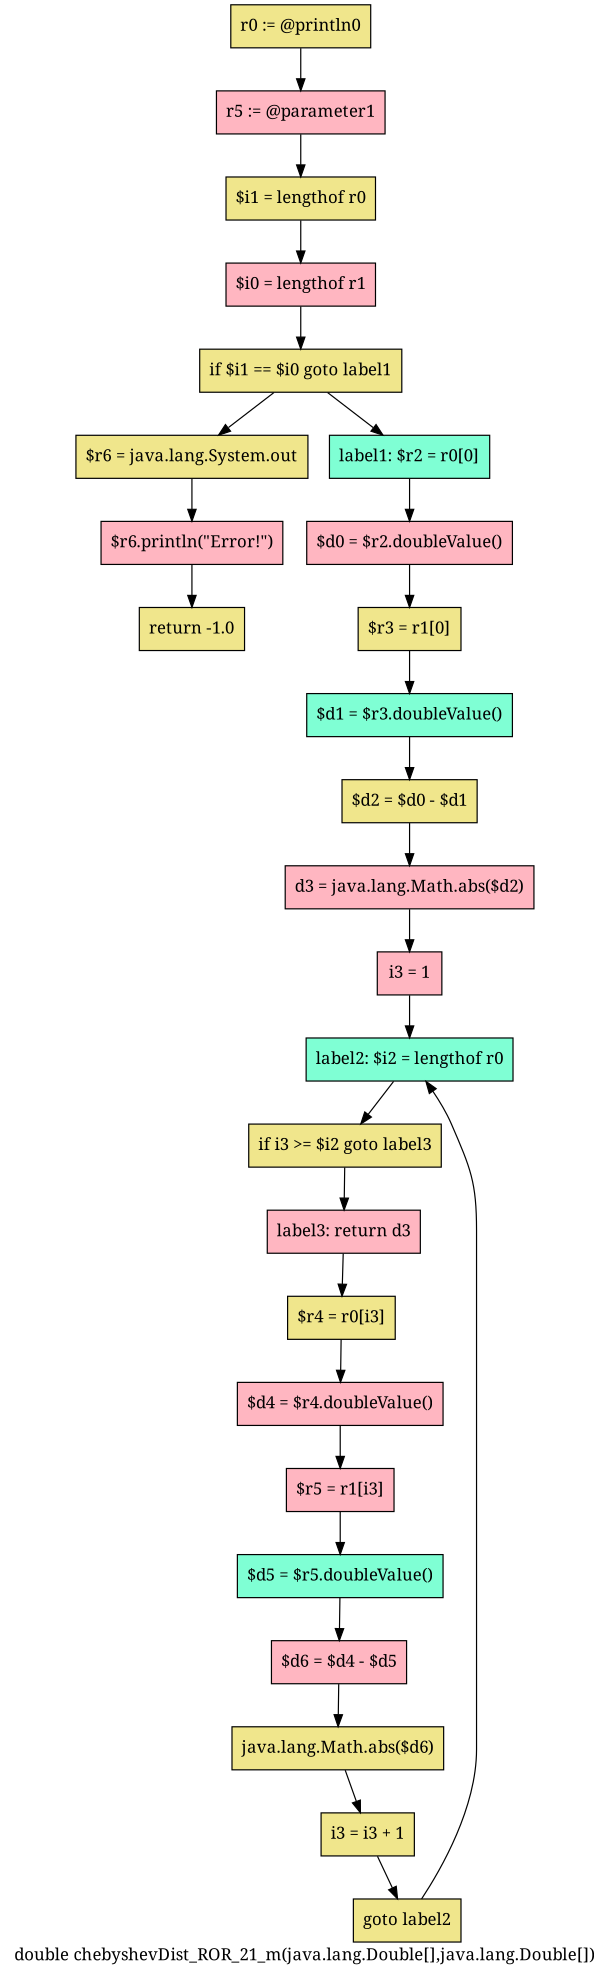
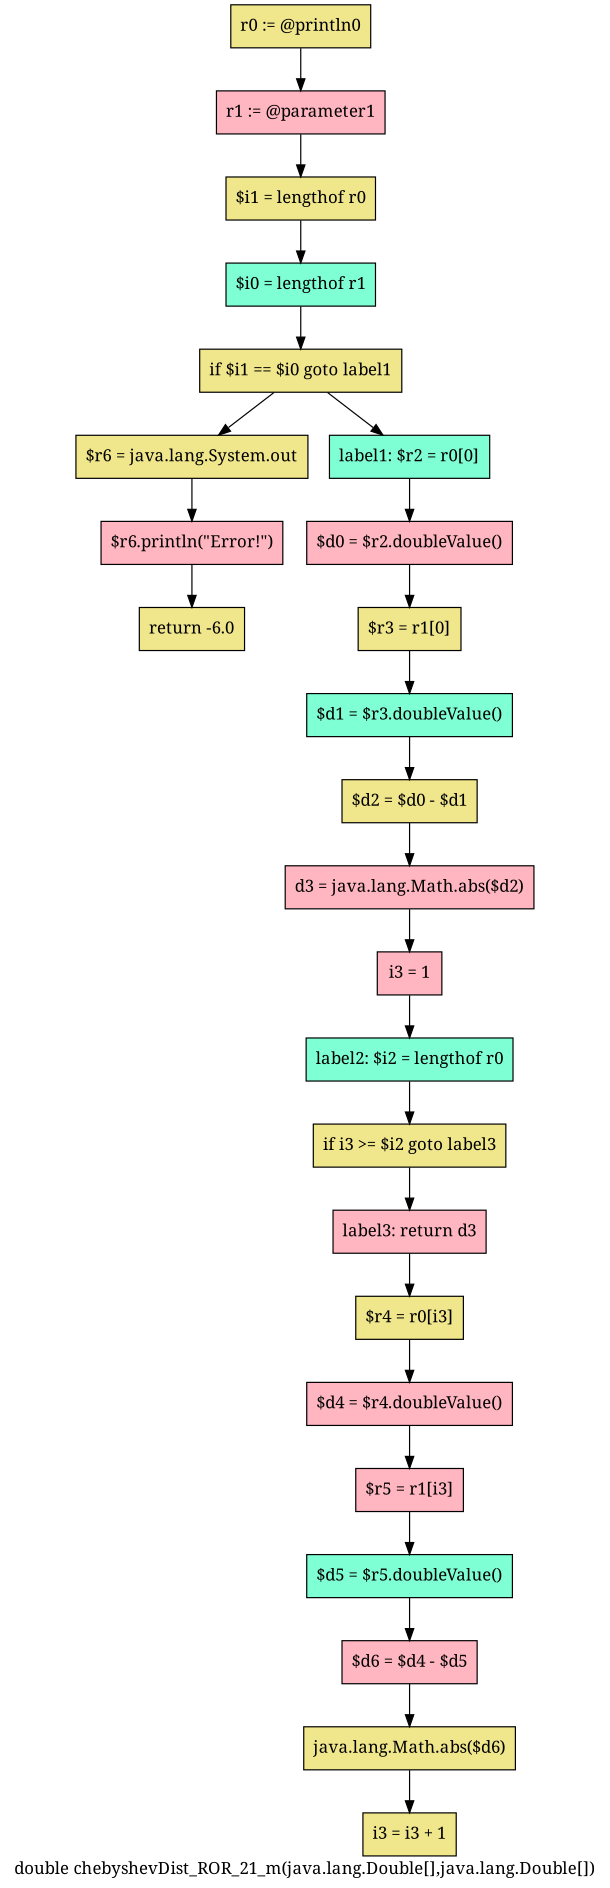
(301, 112) -> (301, 112)
(301, 285) -> (301, 285)
(192, 629) -> (192, 629)
(407, 1921) -> none
